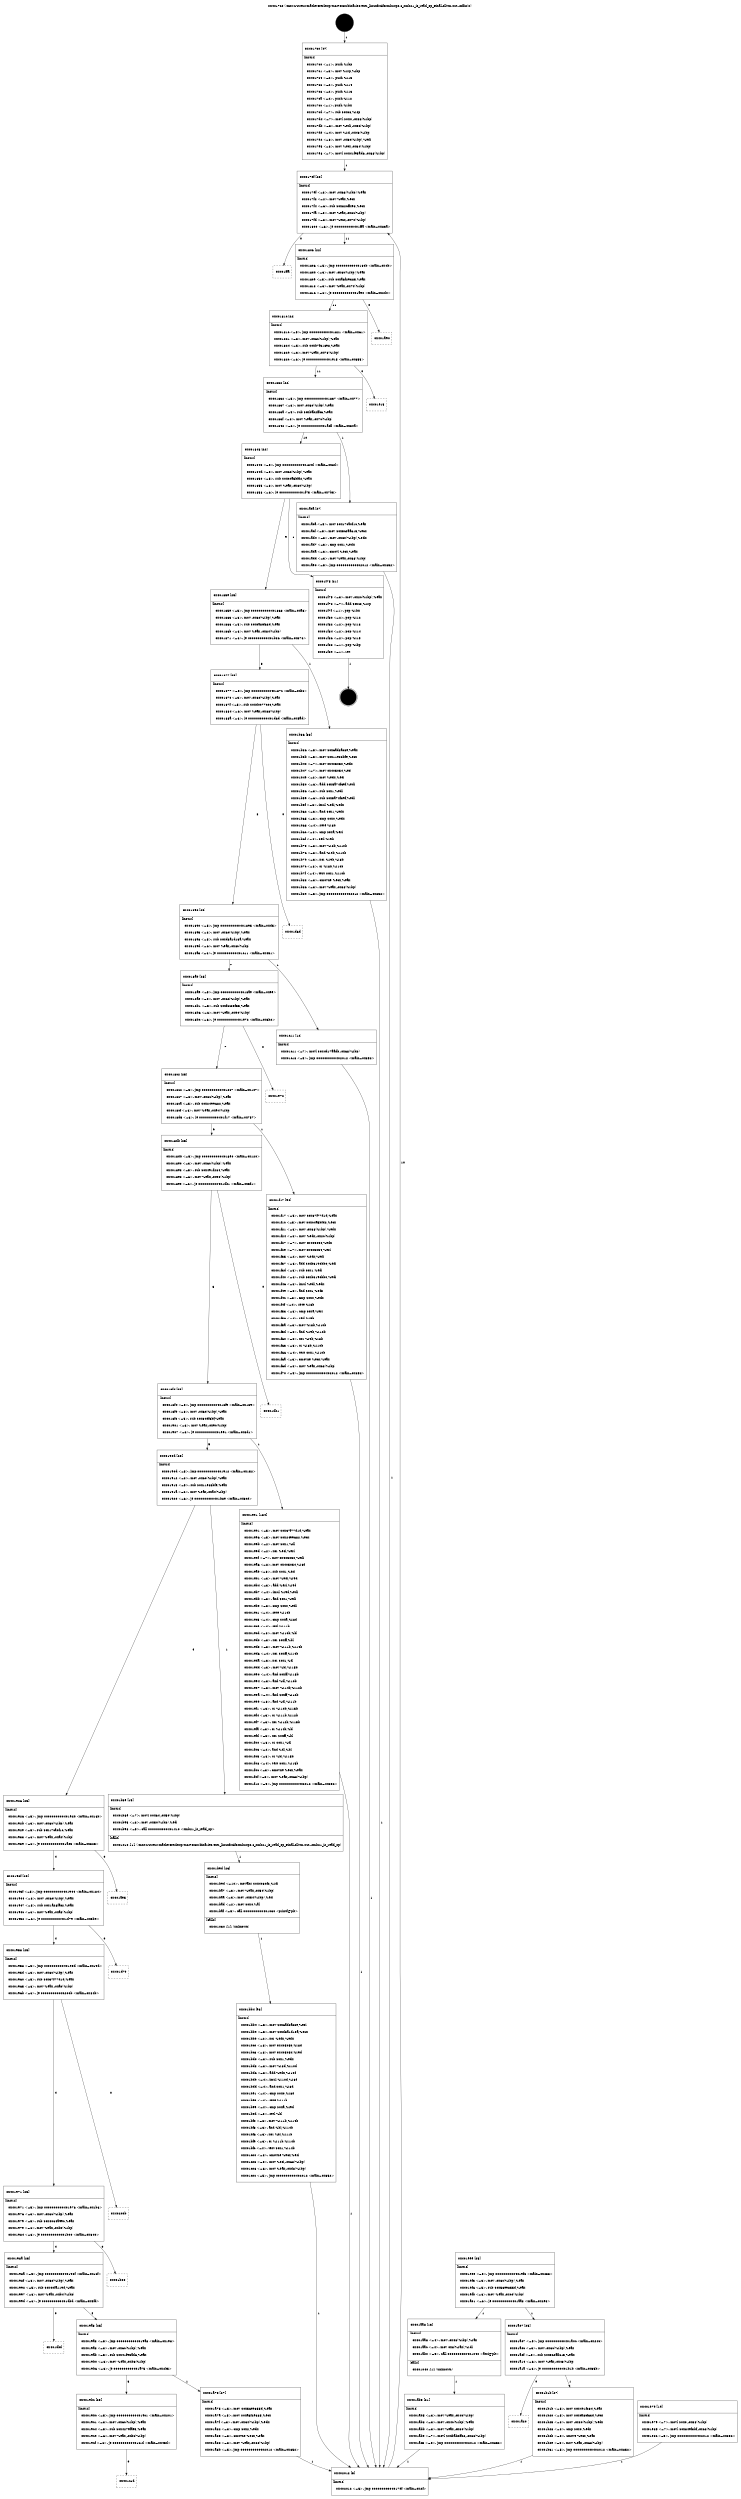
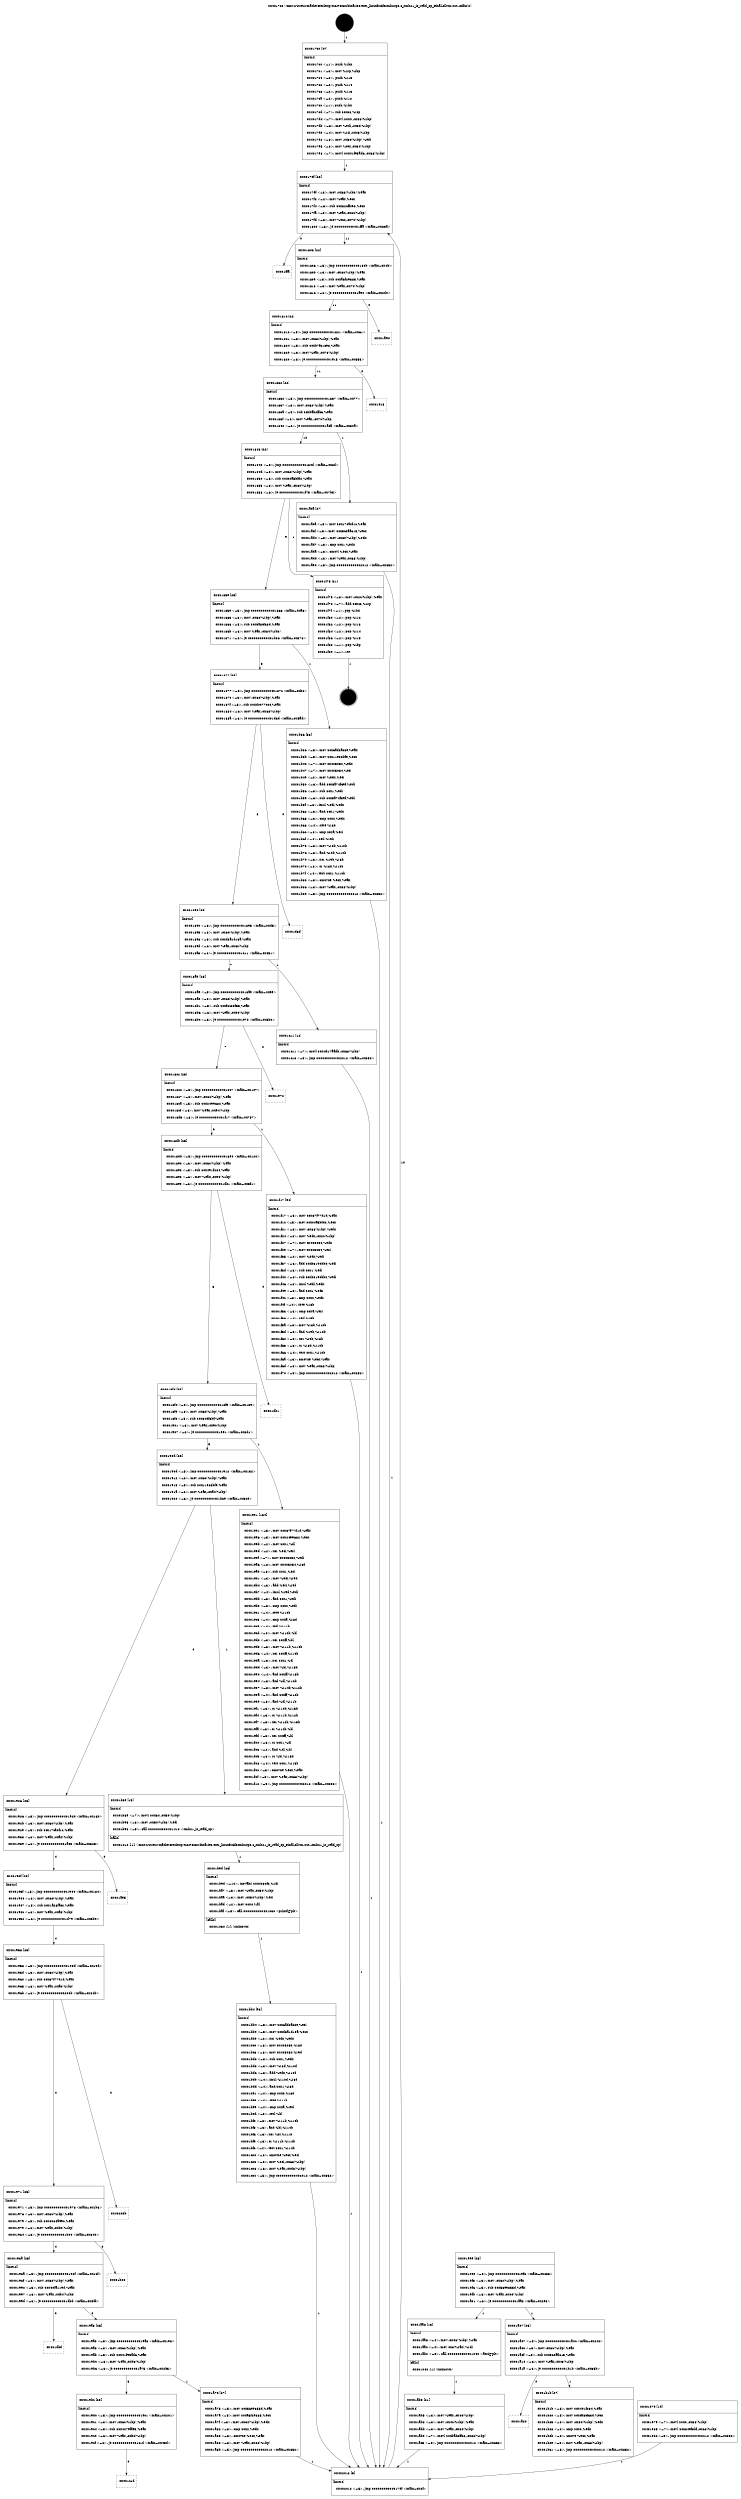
(118, 1972) -> none
(482, 2470) -> none
